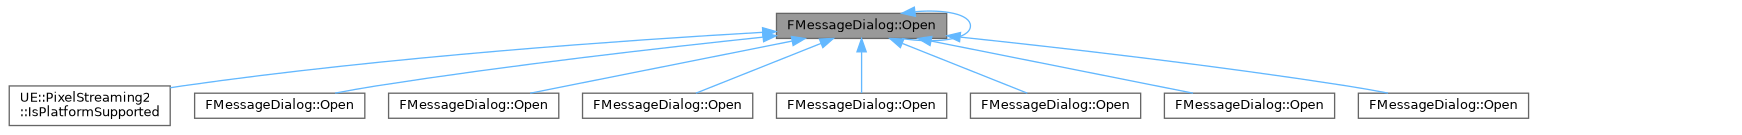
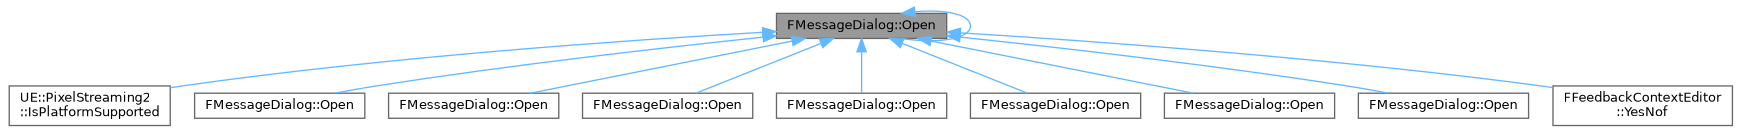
none -> (1643, 106)
